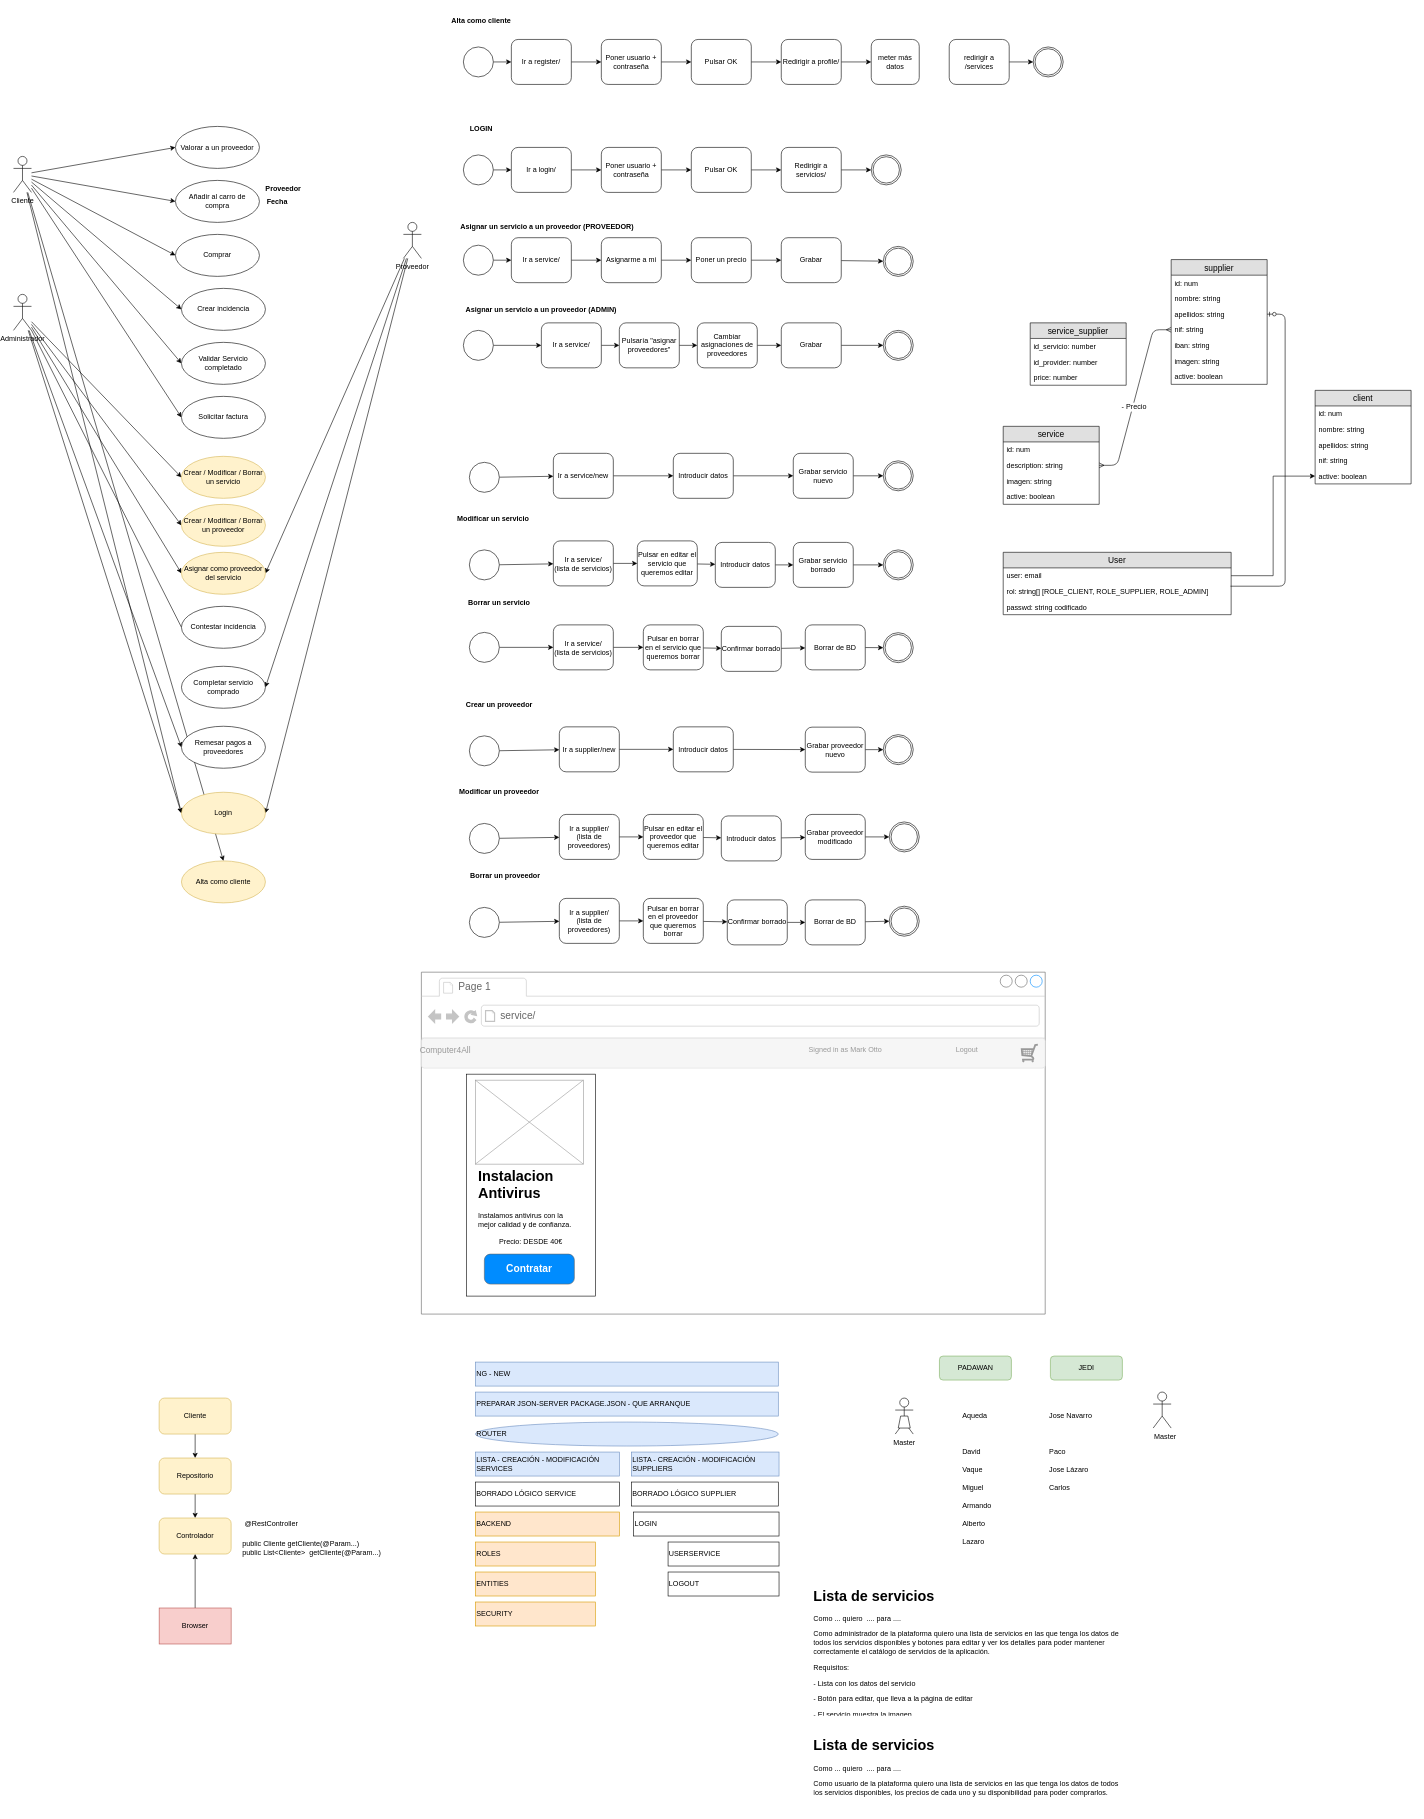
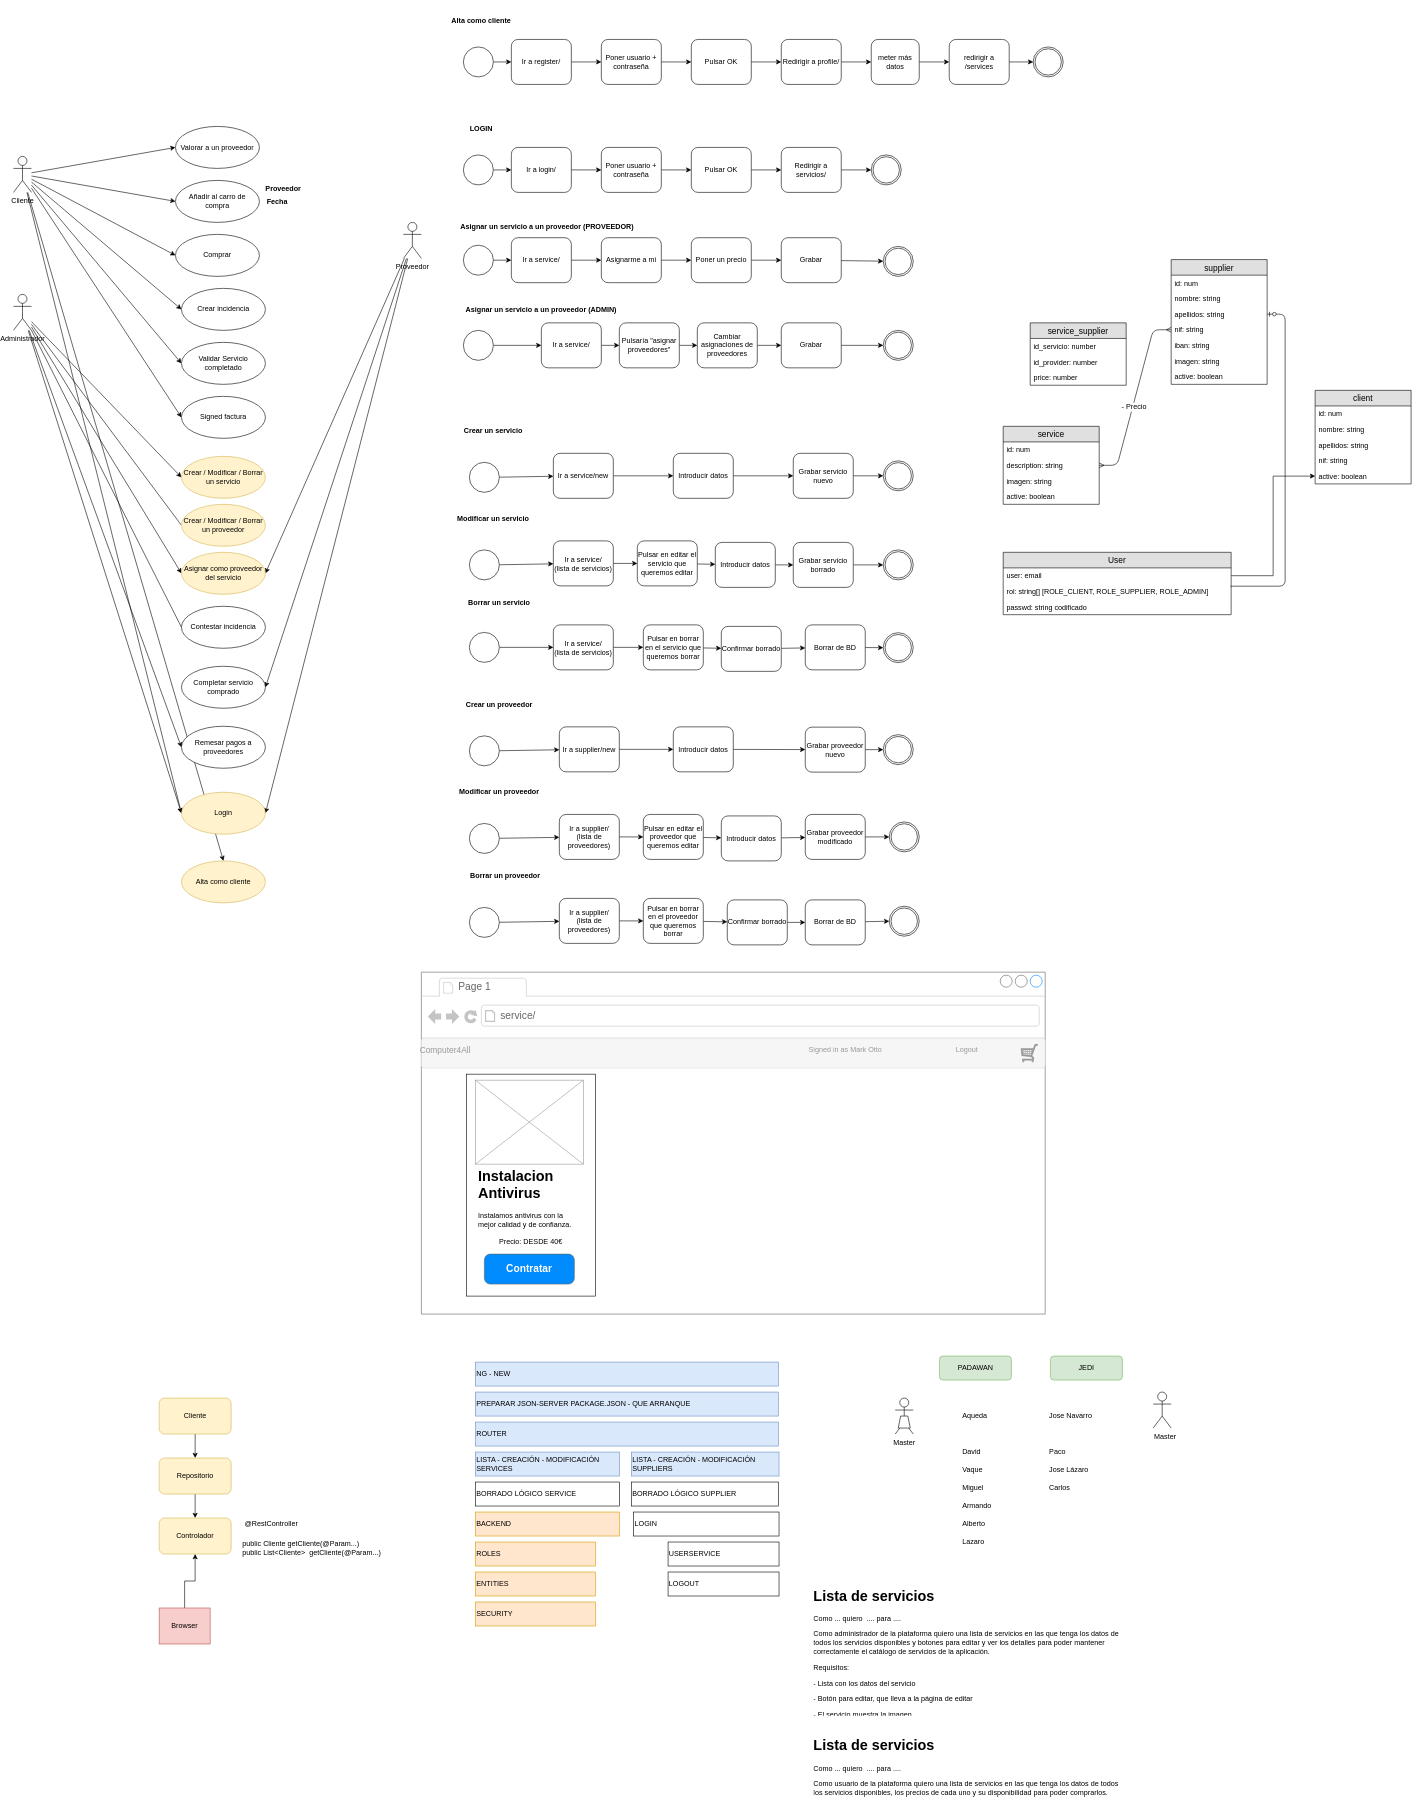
none -> (944, 62)
(224, 417) -> (224, 417)
none -> (494, 431)
(178, 521) -> (179, 522)
(627, 1434) -> (627, 1434)
(195, 1626) -> (185, 1626)
